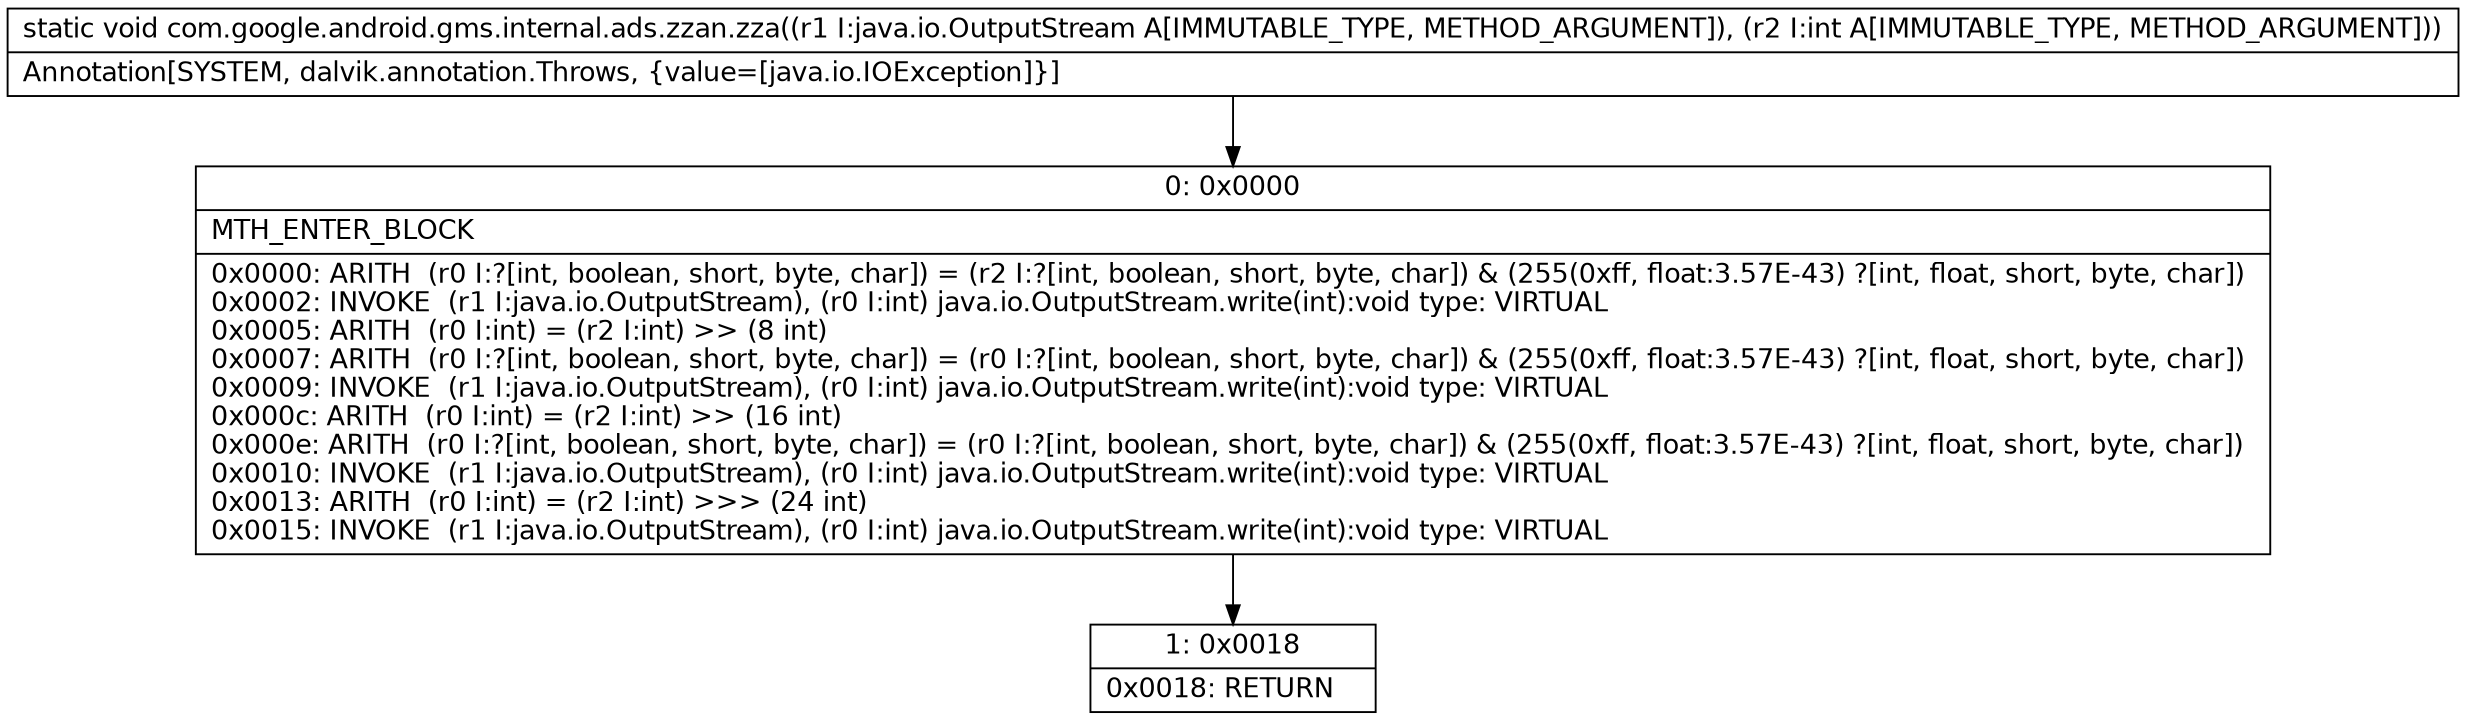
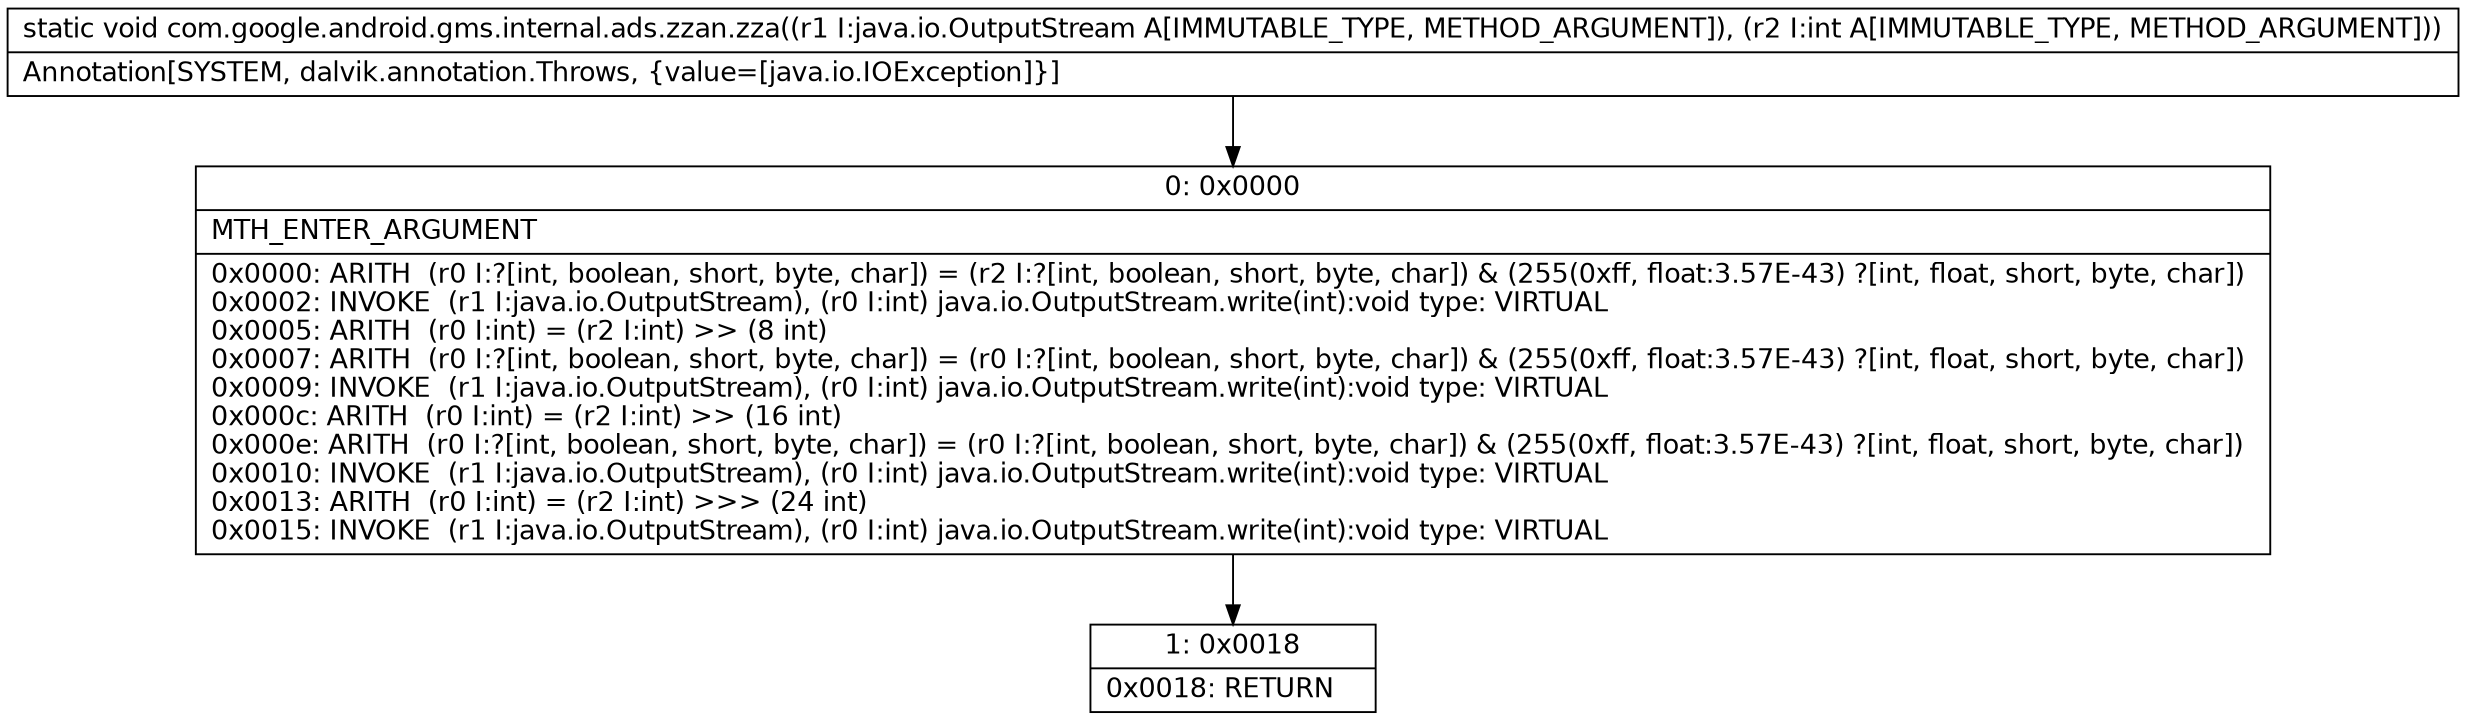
(343, 231) -> (375, 231)
